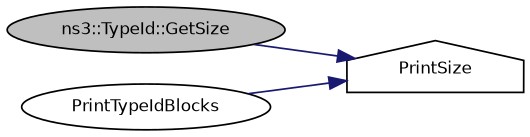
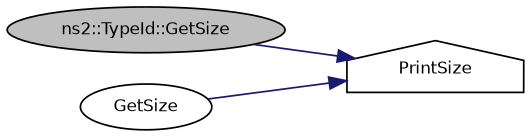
(146, 30) -> (146, 30)
(146, 107) -> (146, 107)
